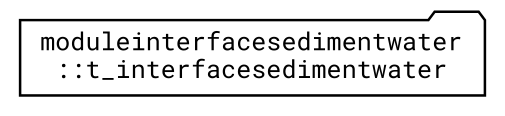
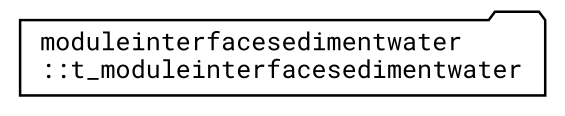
(253, 58) -> (283, 58)
